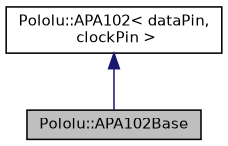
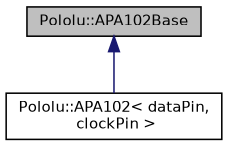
(114, 89) -> (114, 73)
